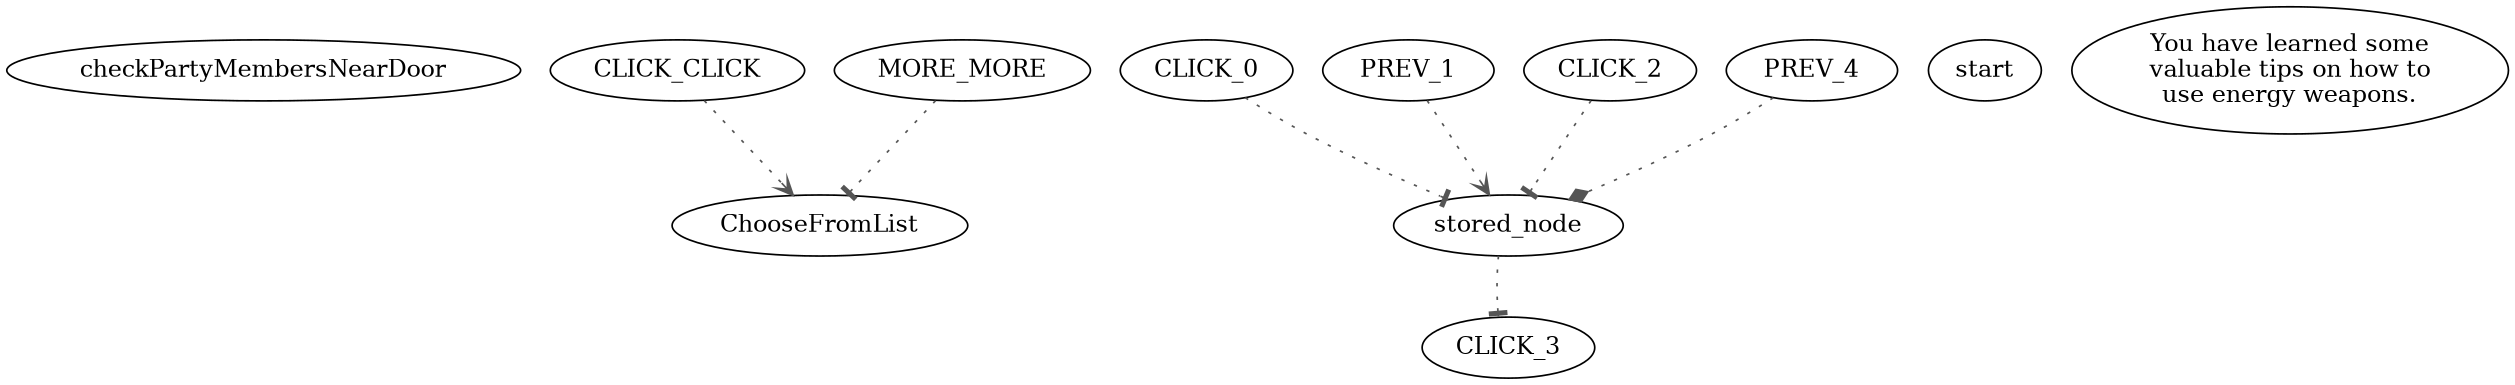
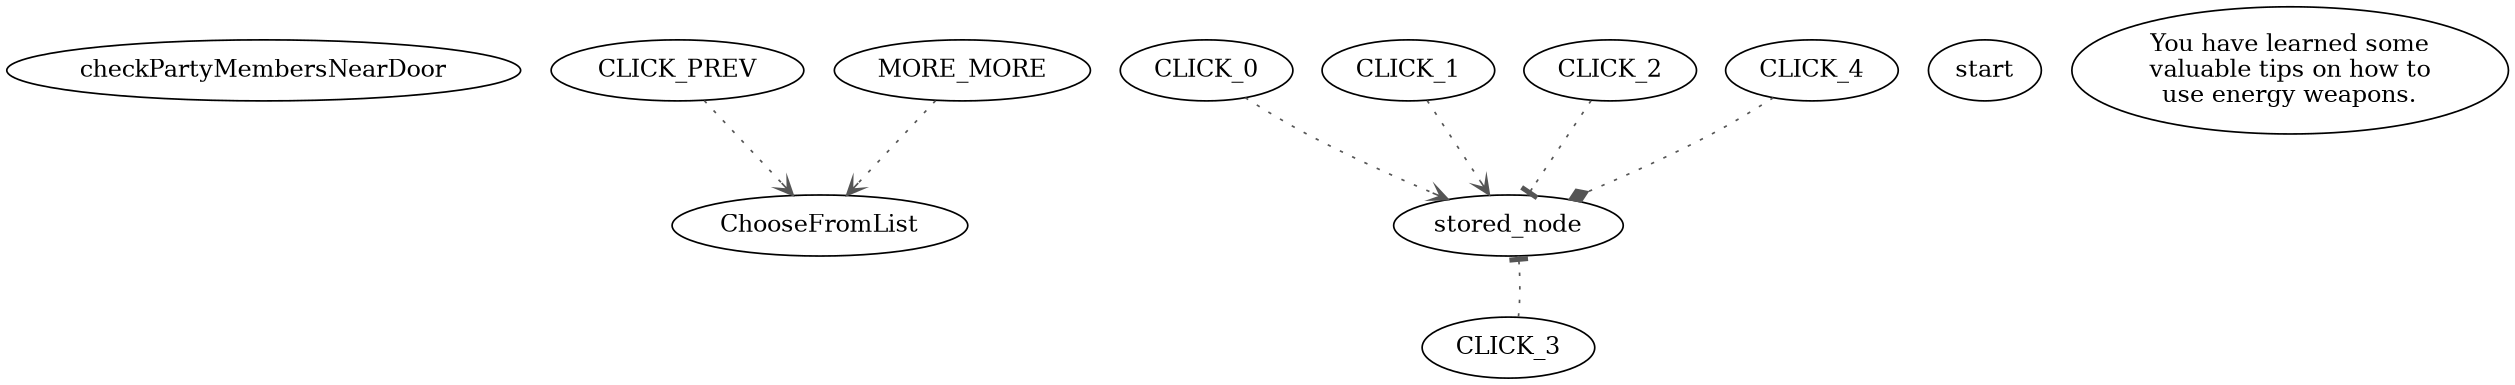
(677, 70) -> (677, 70)
(1408, 70) -> (1408, 70)
(1812, 70) -> (1812, 70)
(897, 142) -> (897, 142)
(1340, 151) -> (1340, 151)
(1497, 282) -> (1520, 291)
